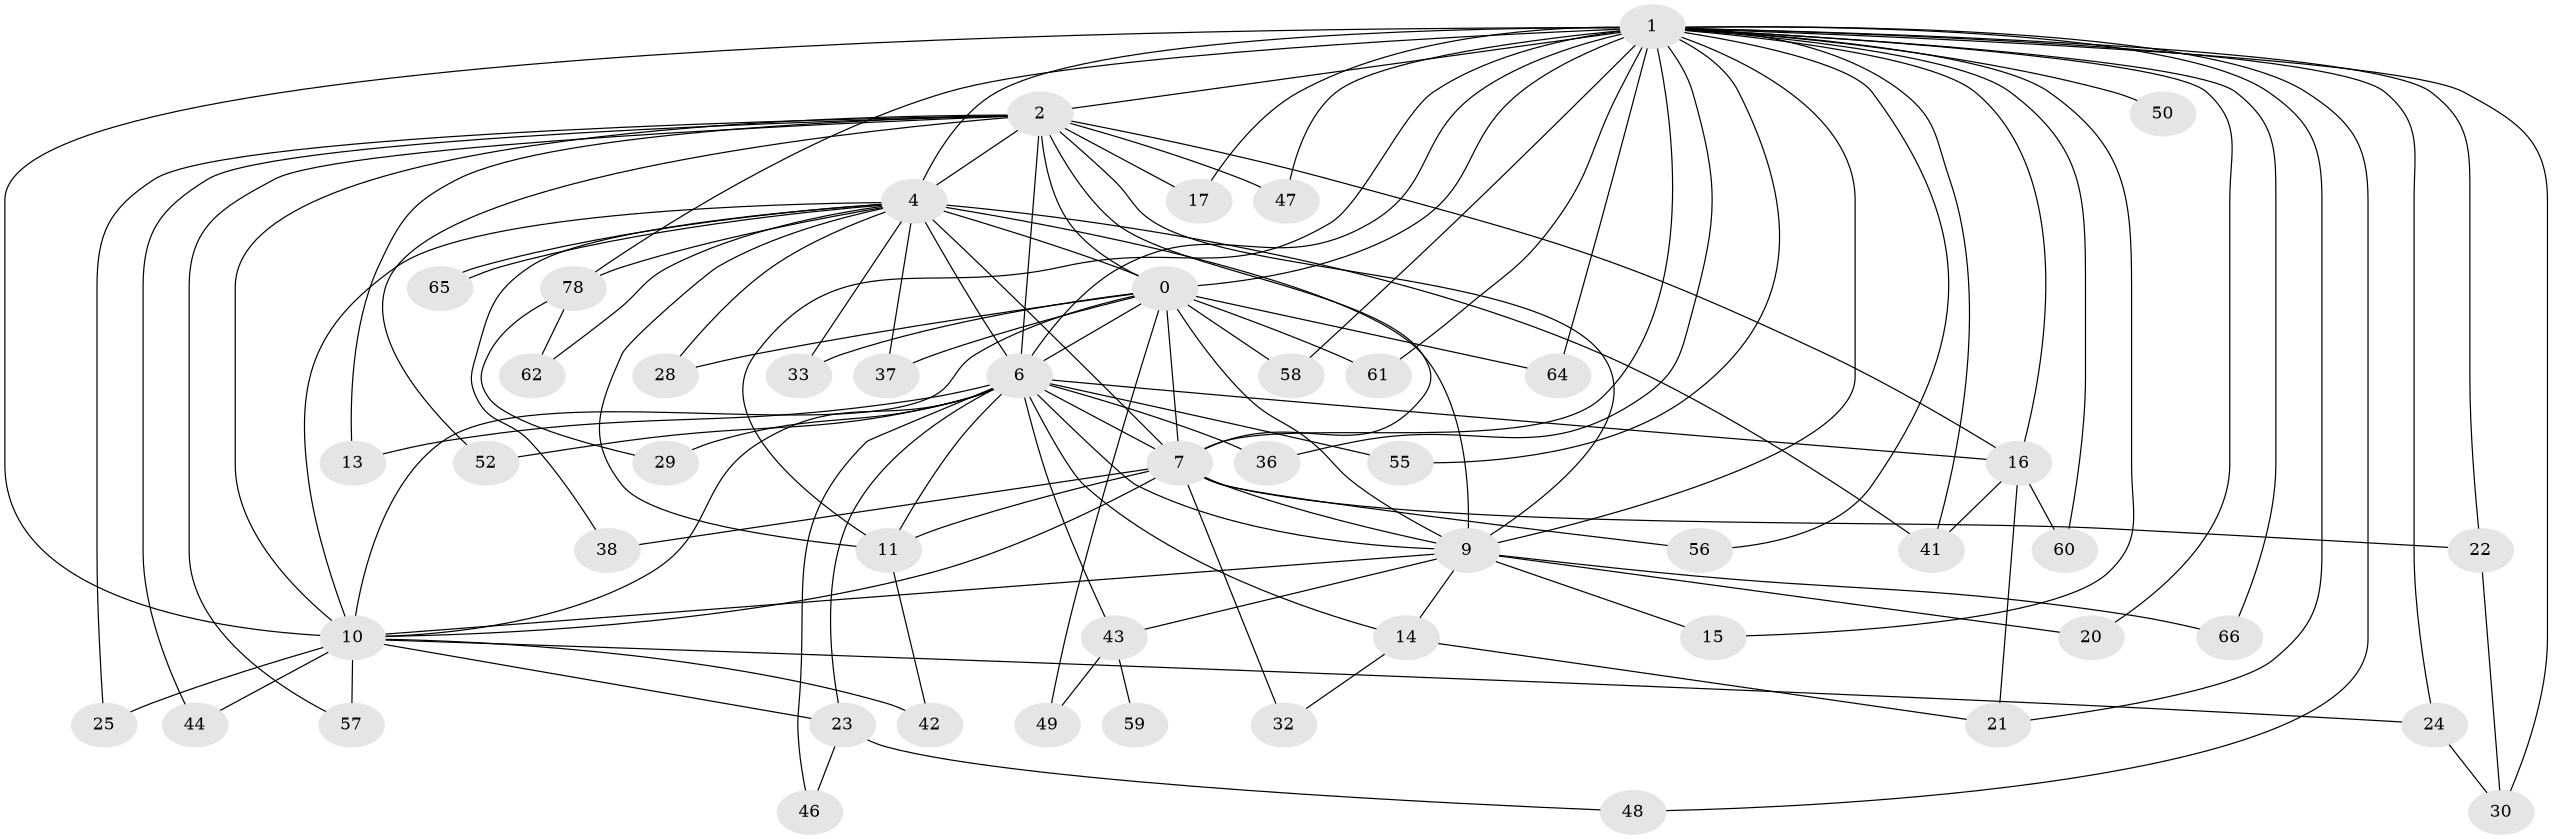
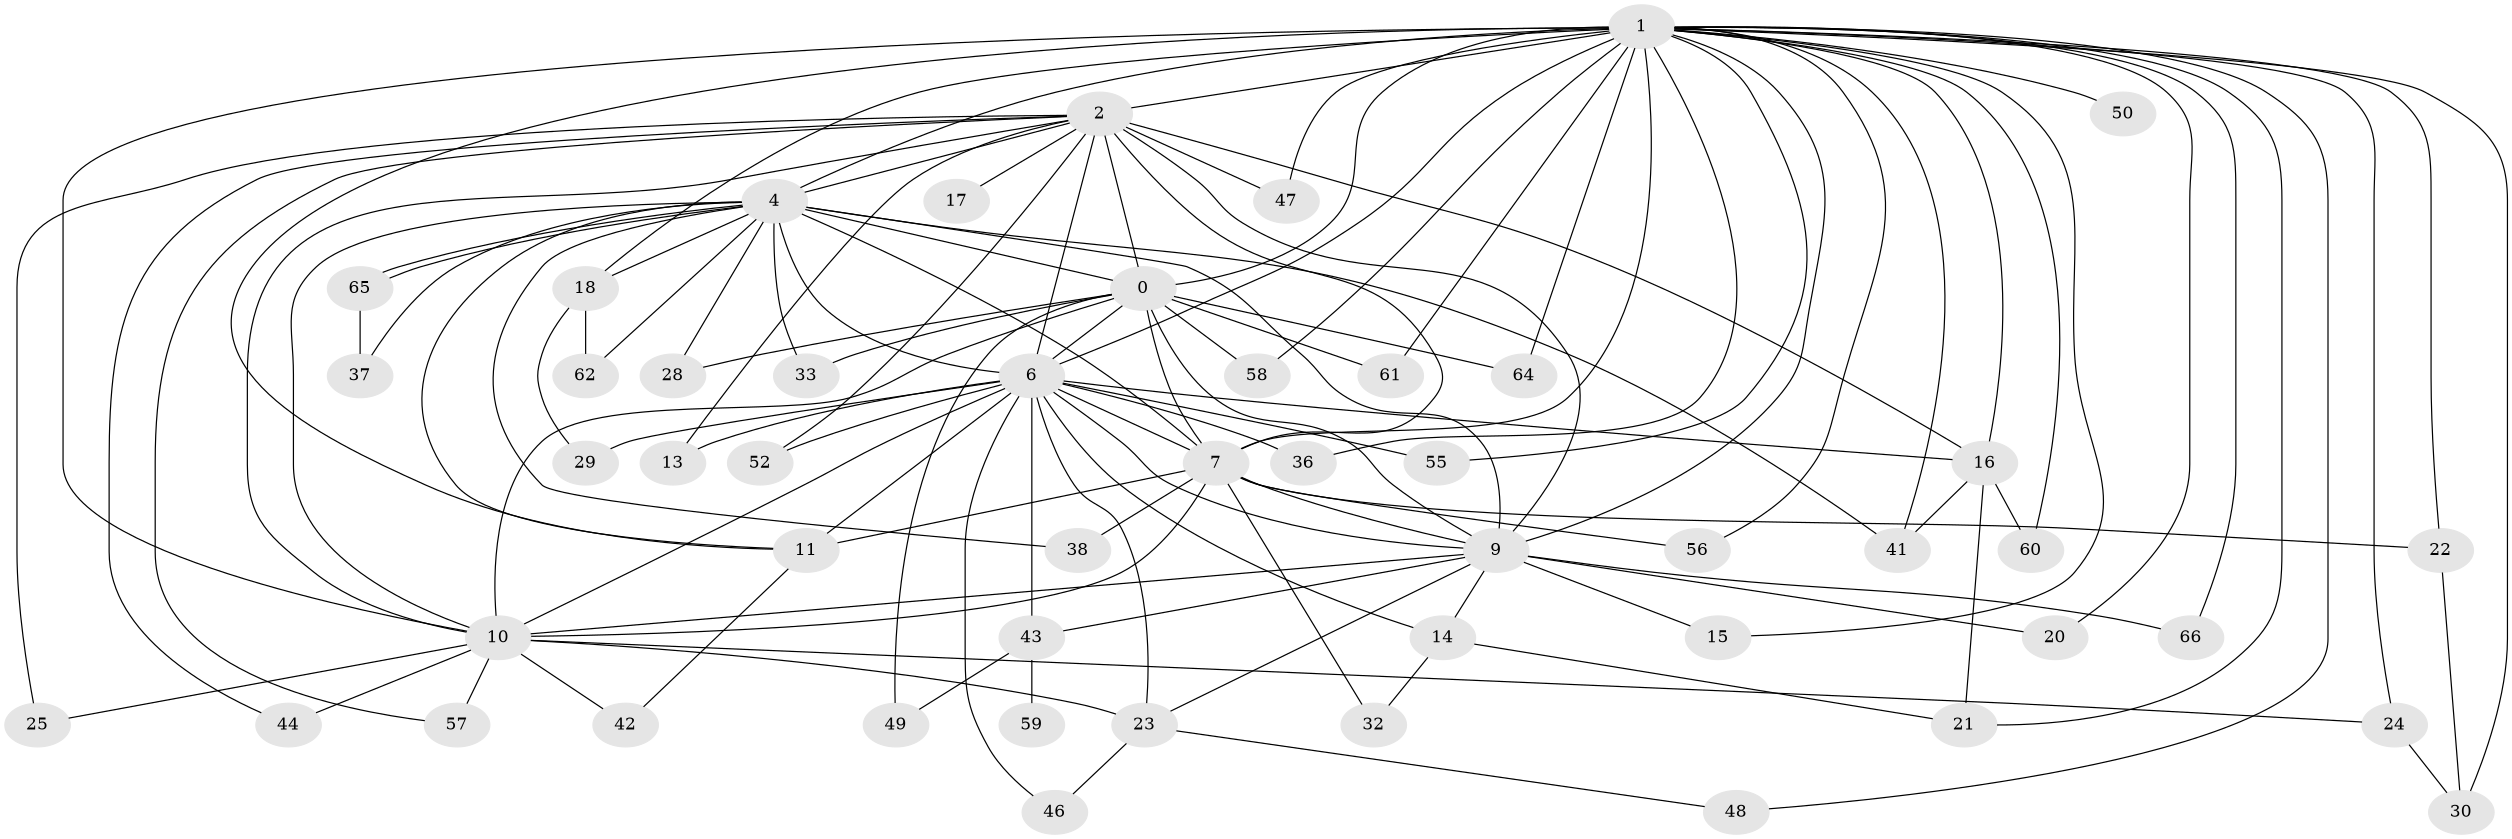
(1394, 55) -> none
(574, 289) -> (586, 289)
(984, 338) -> (360, 332)
none -> (1328, 634)
